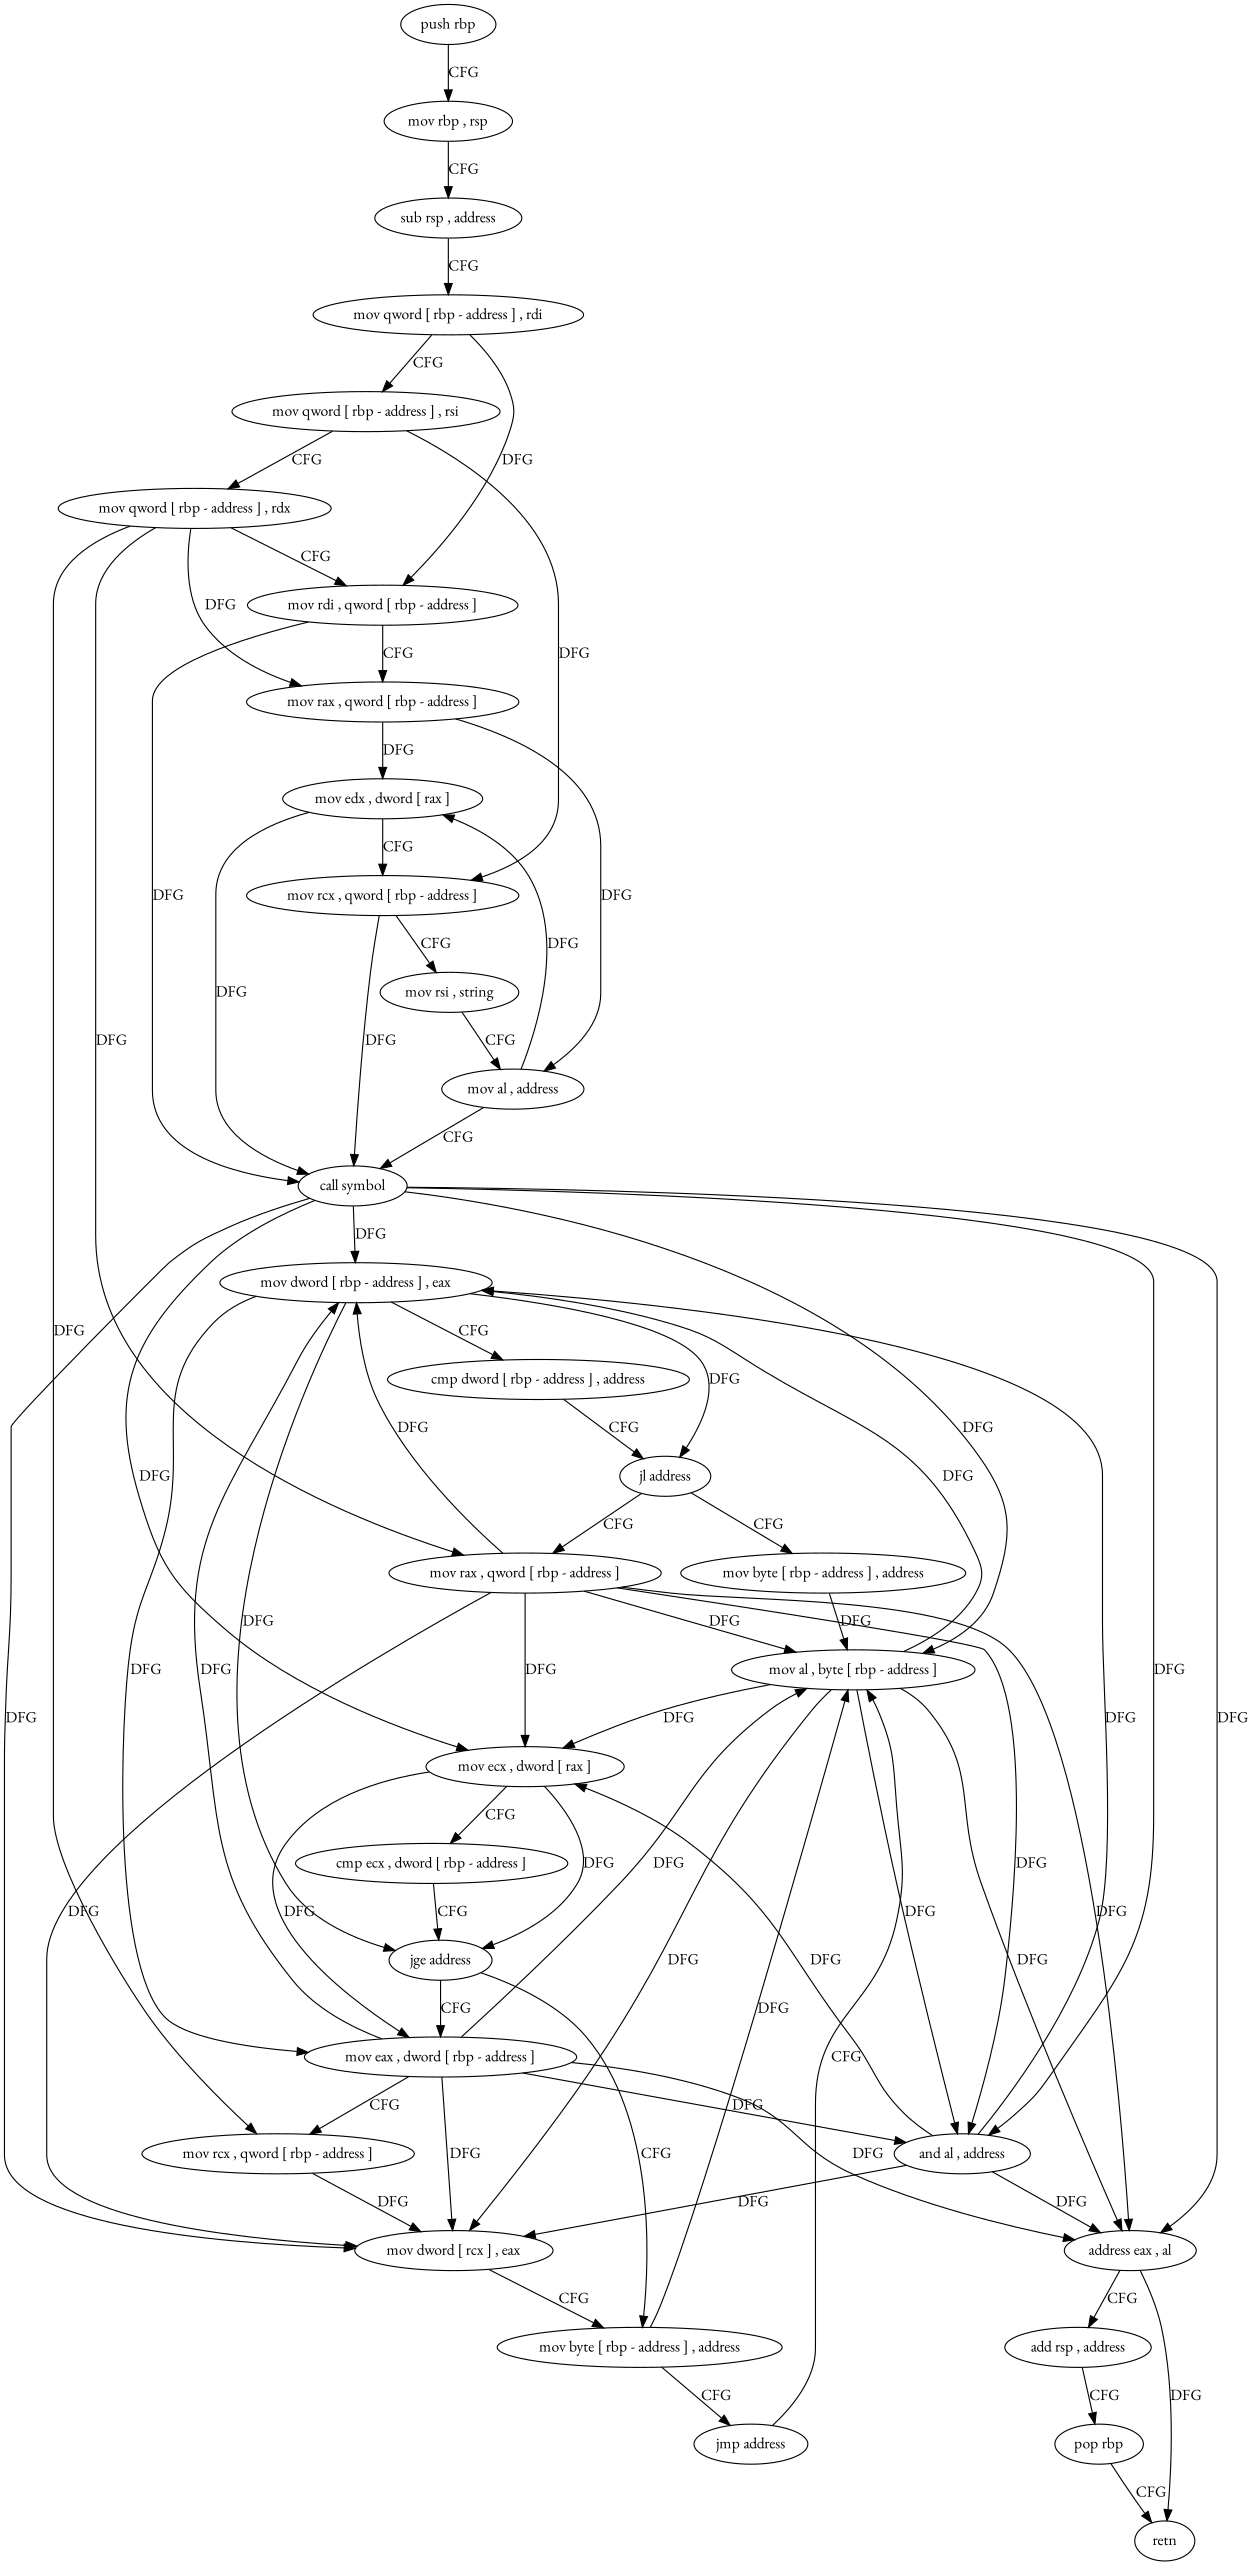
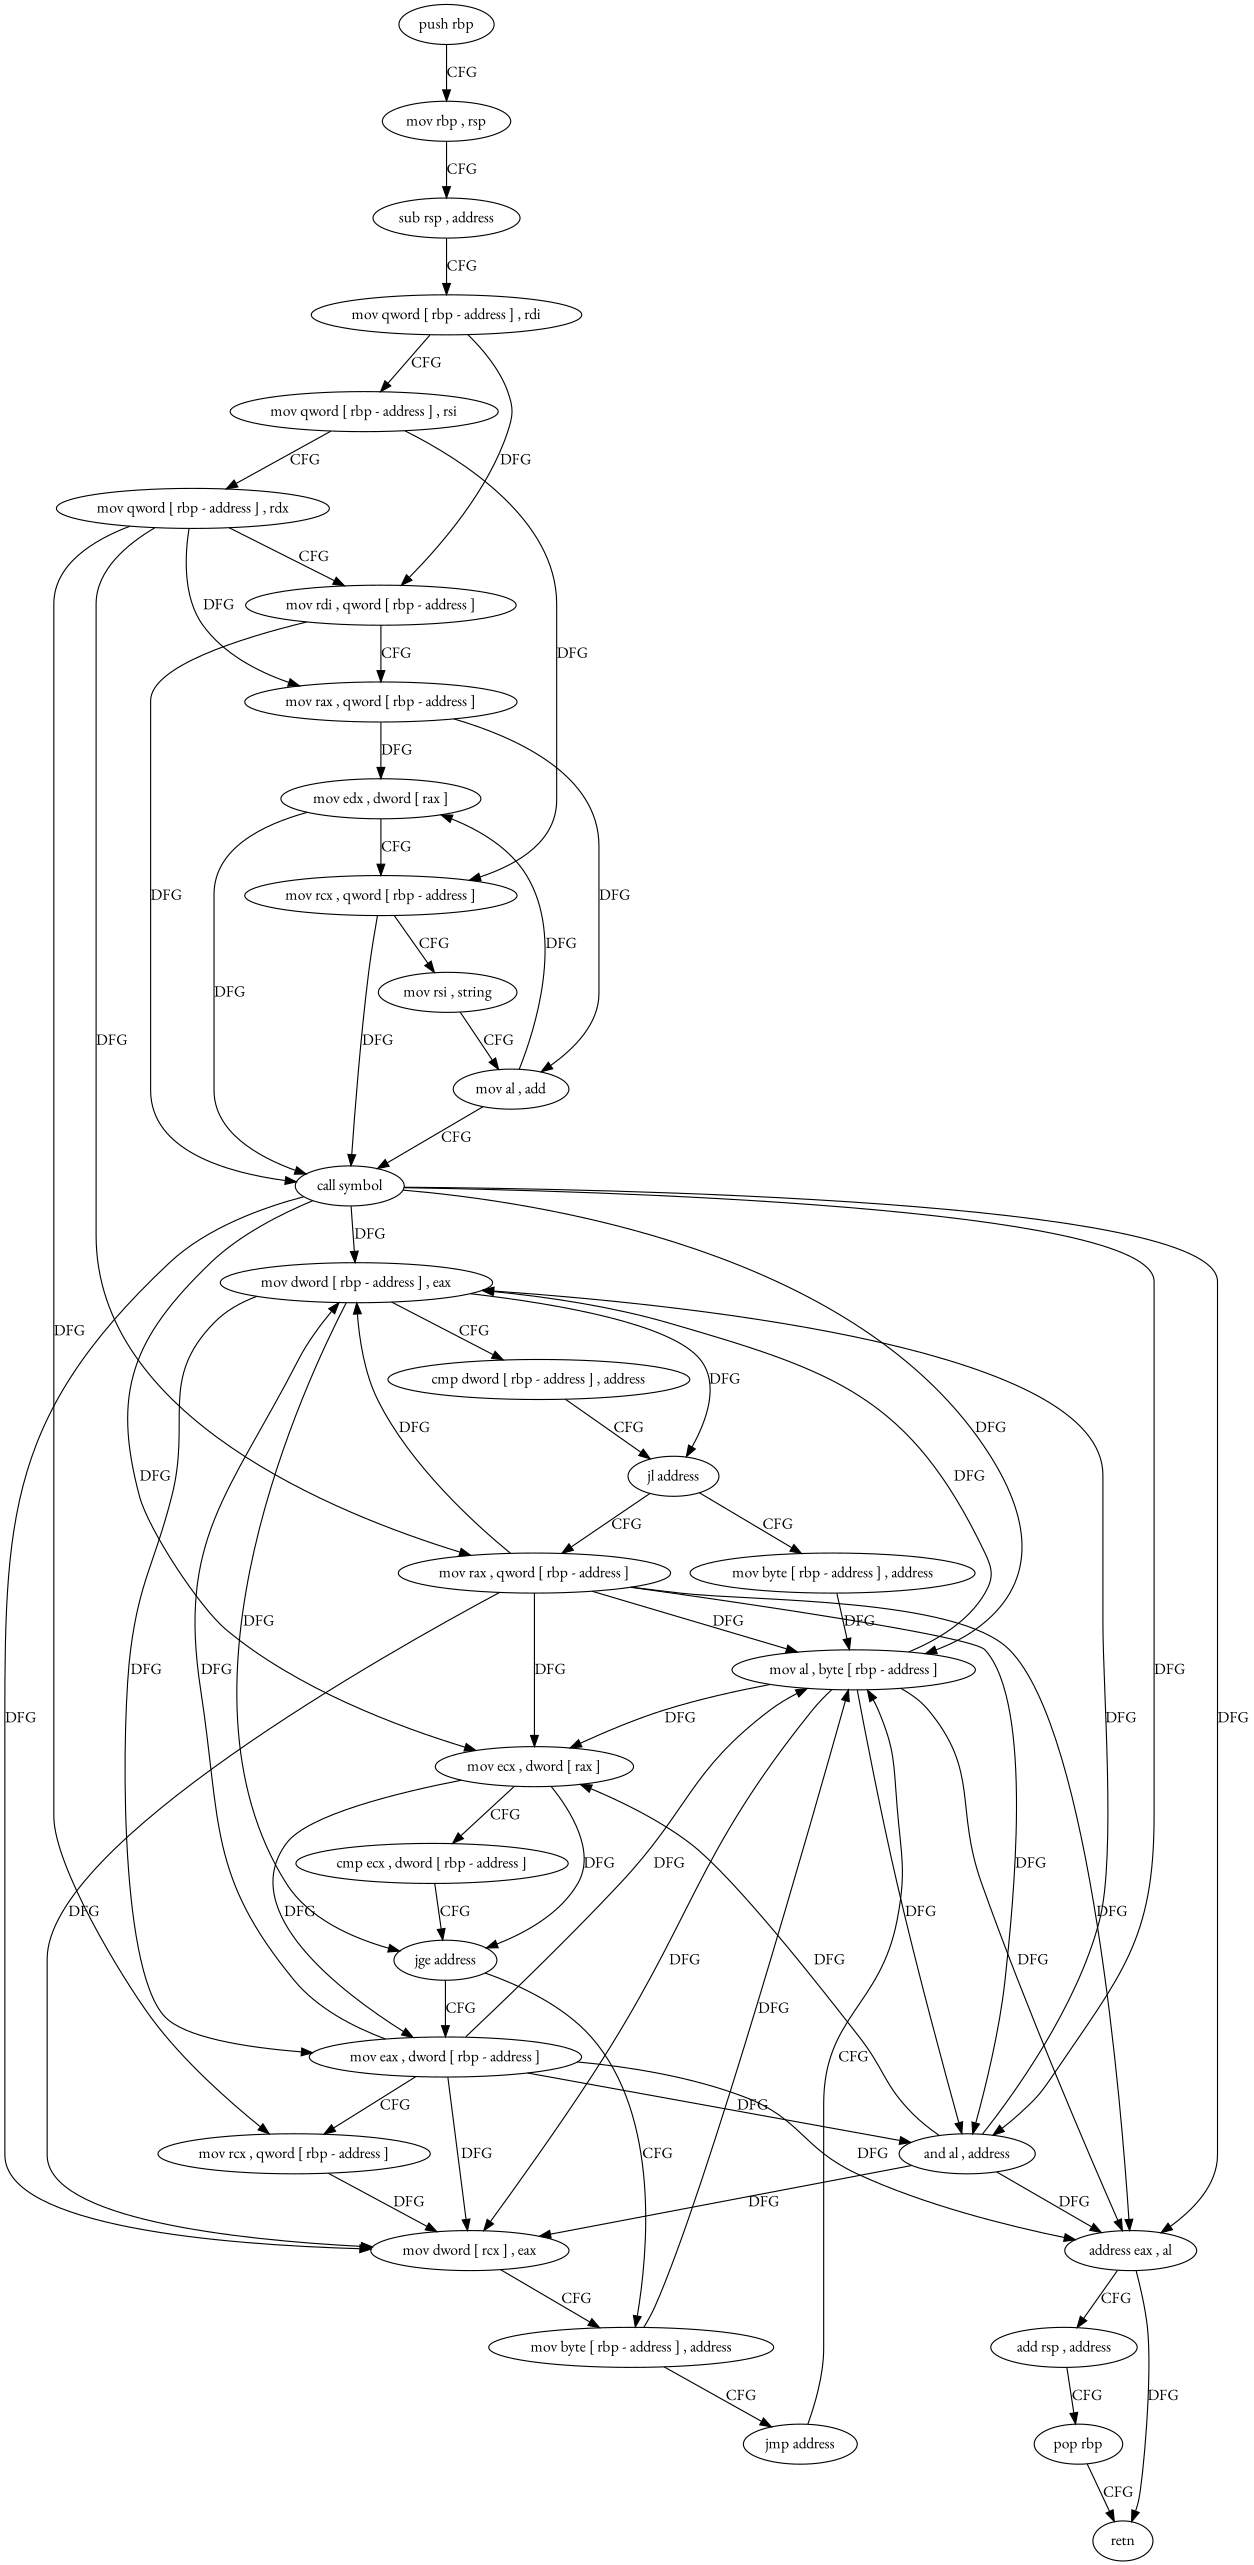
(513, 1089) -> (511, 1089)
